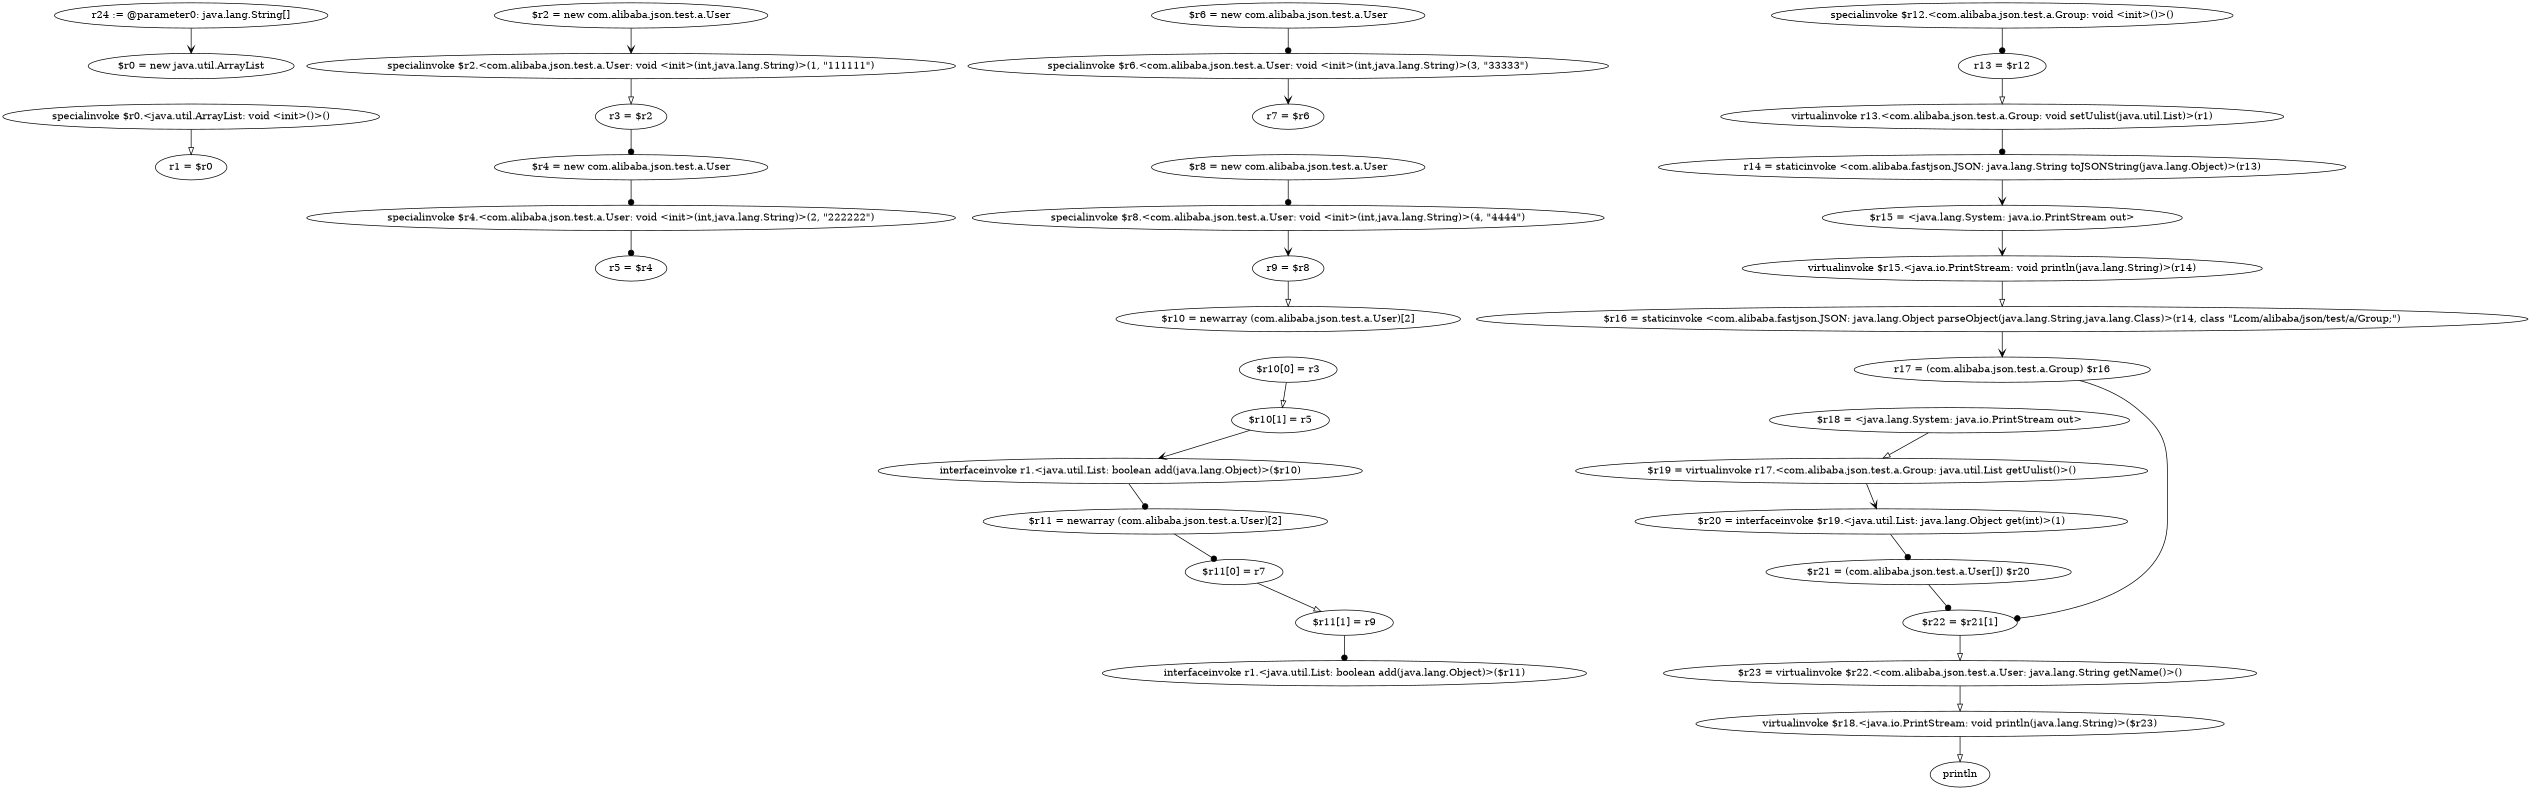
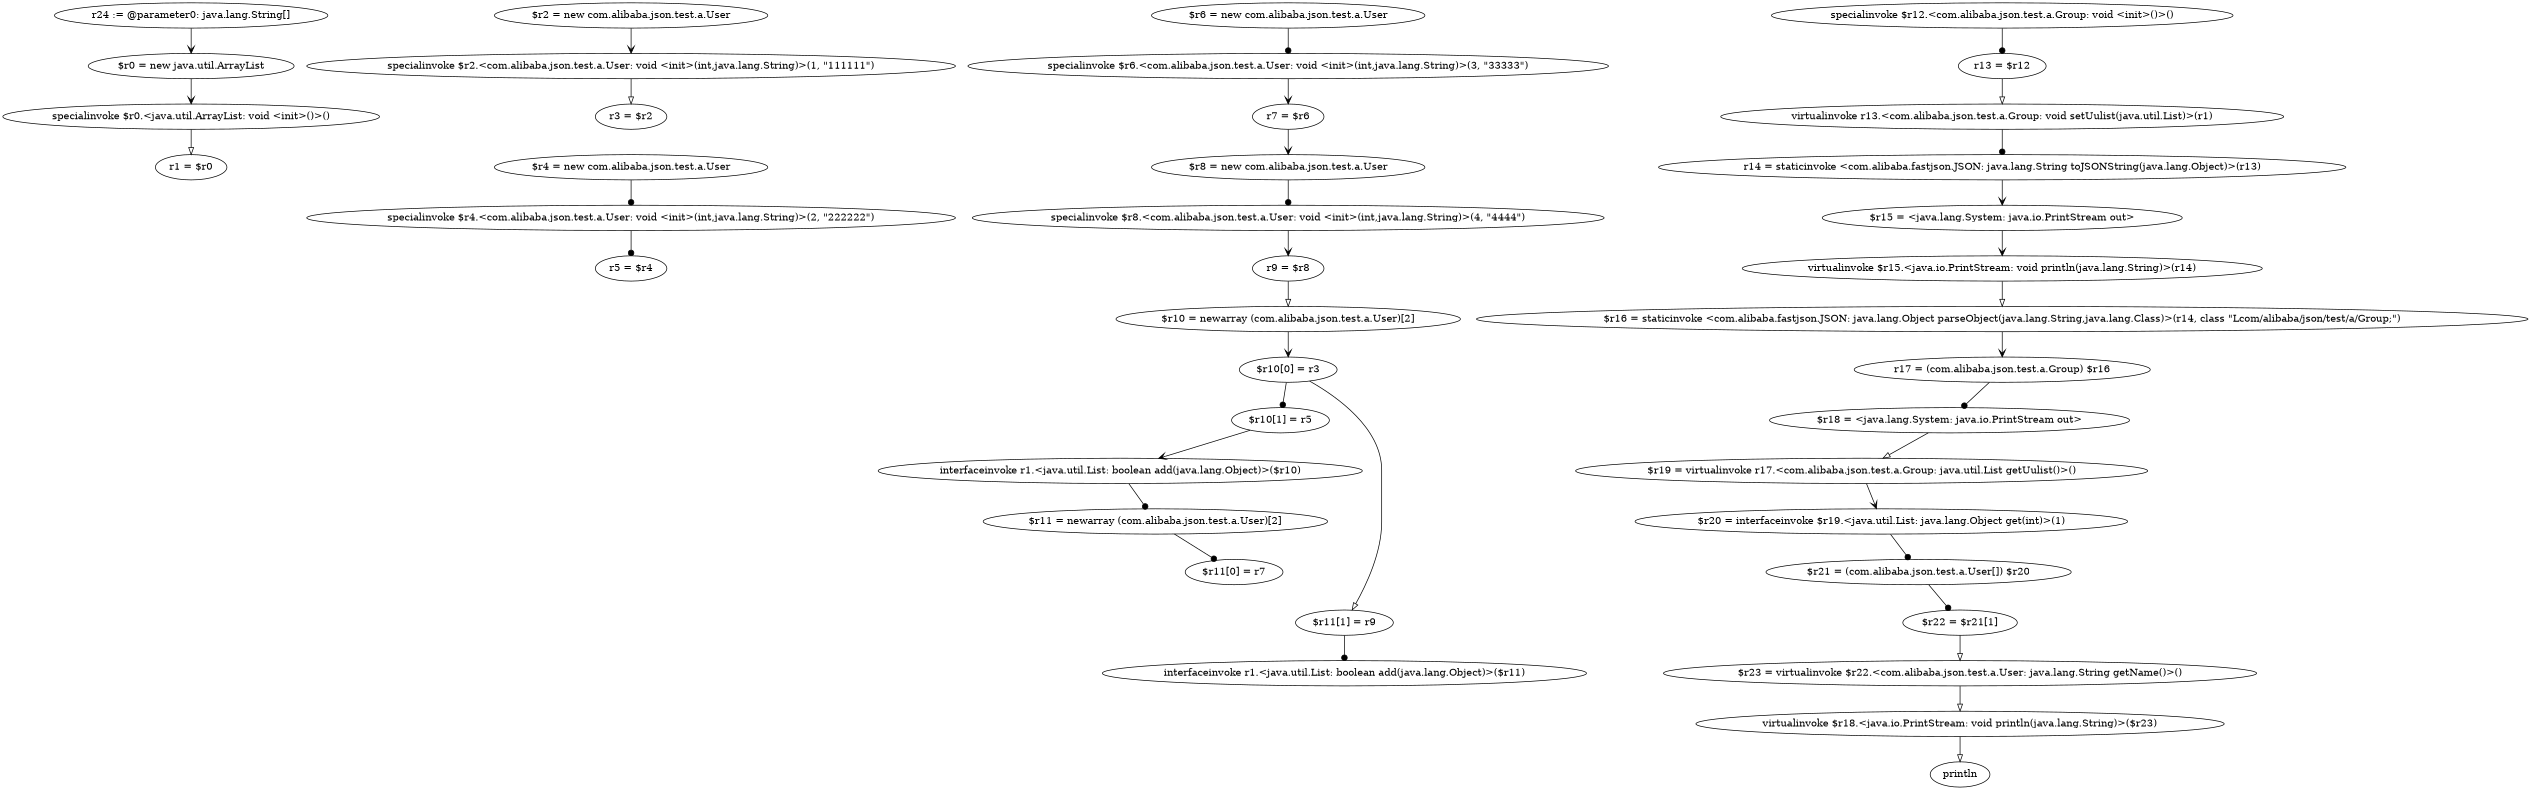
none -> (191, 88)
(631, 139) -> none
none -> (1288, 139)
none -> (1288, 341)
(1285, 392) -> (1285, 392)
(2167, 524) -> (1978, 393)
(1286, 596) -> (1382, 480)
